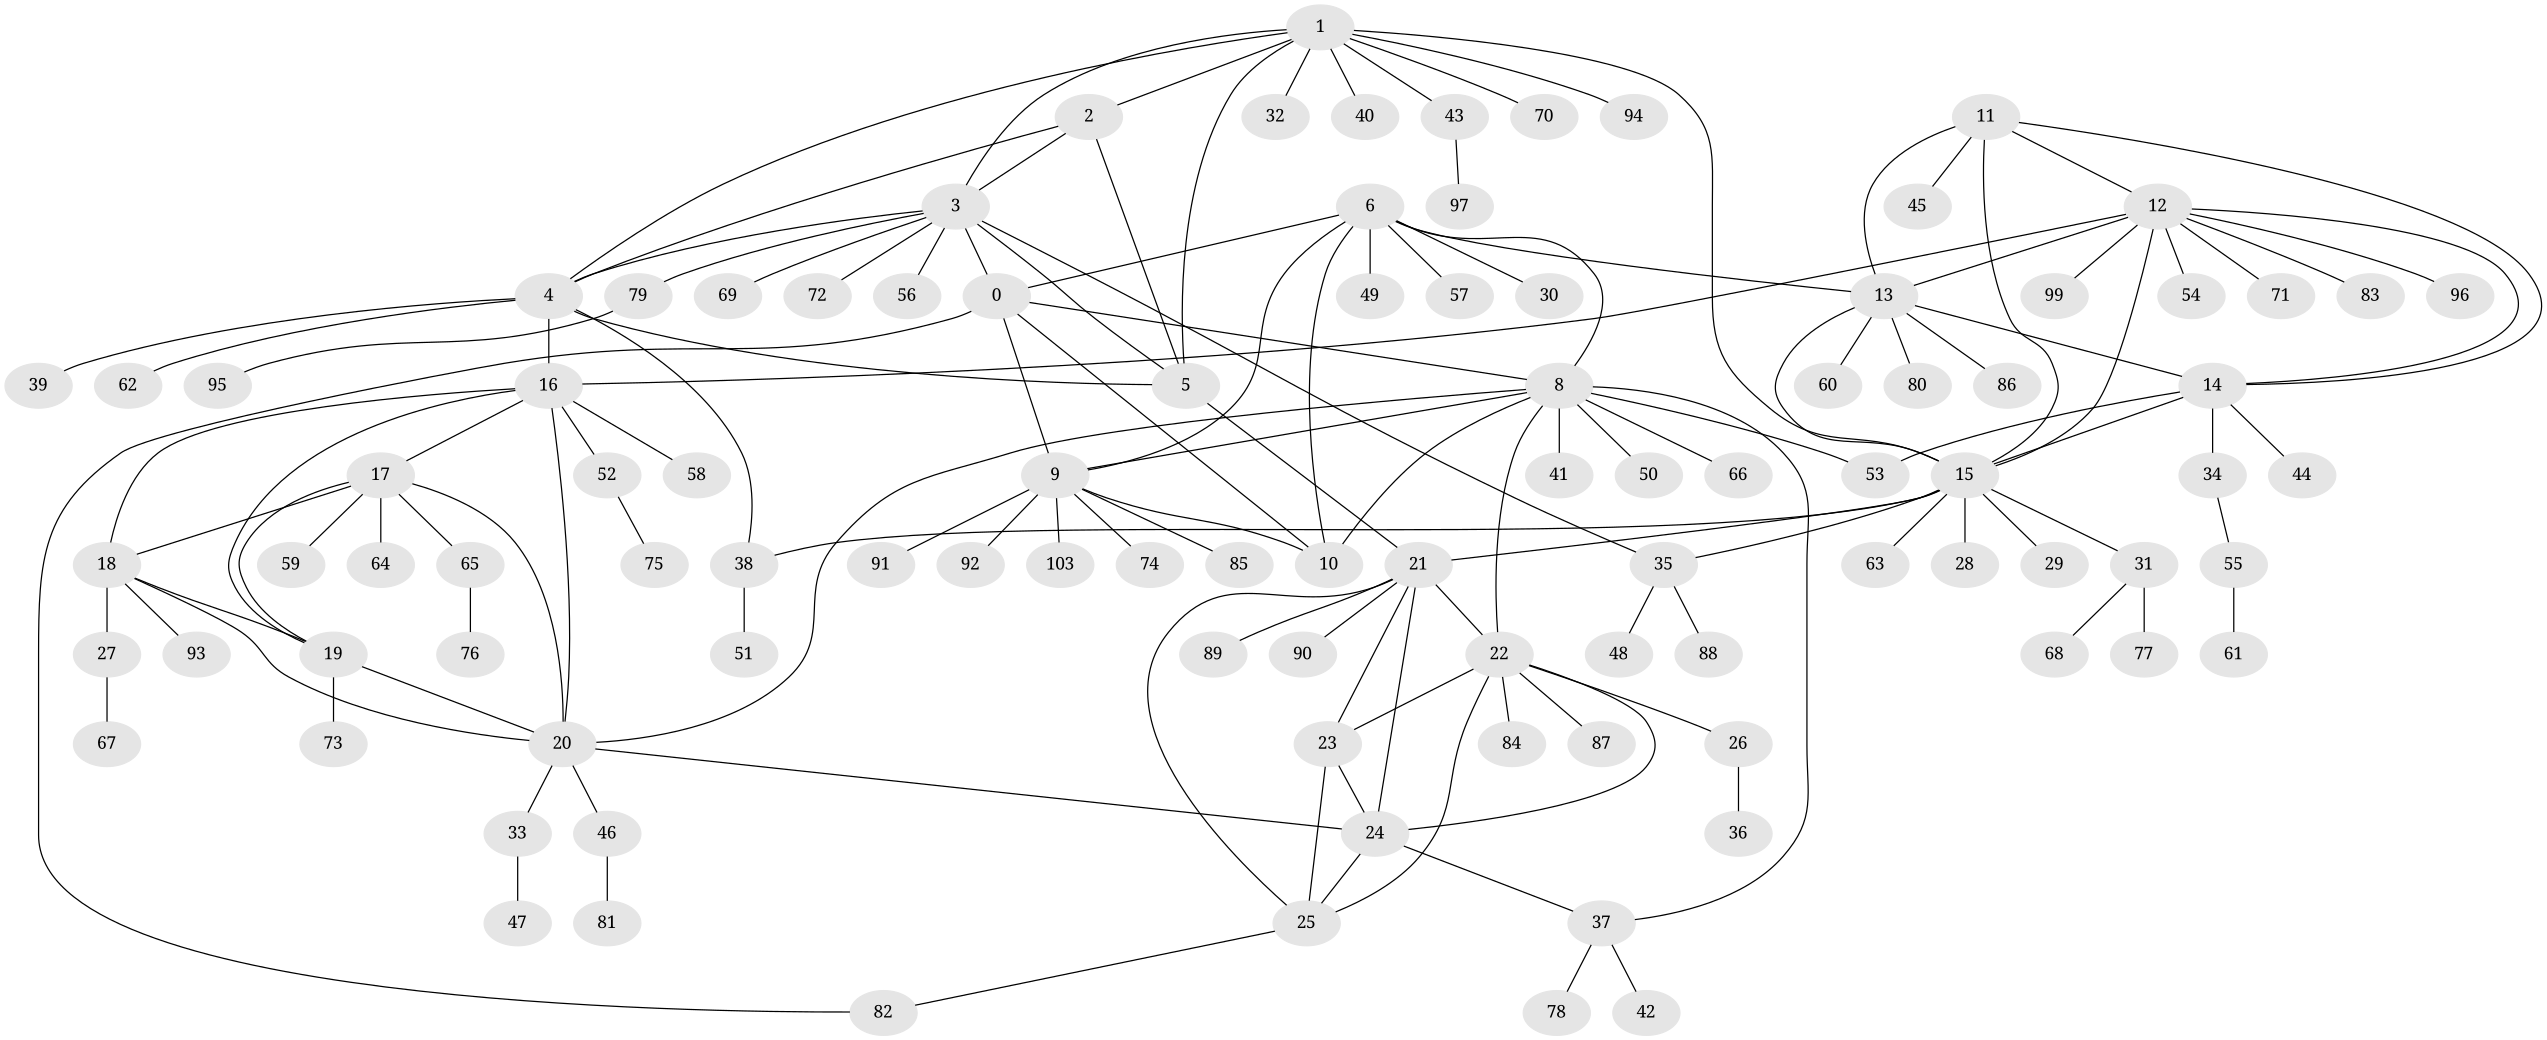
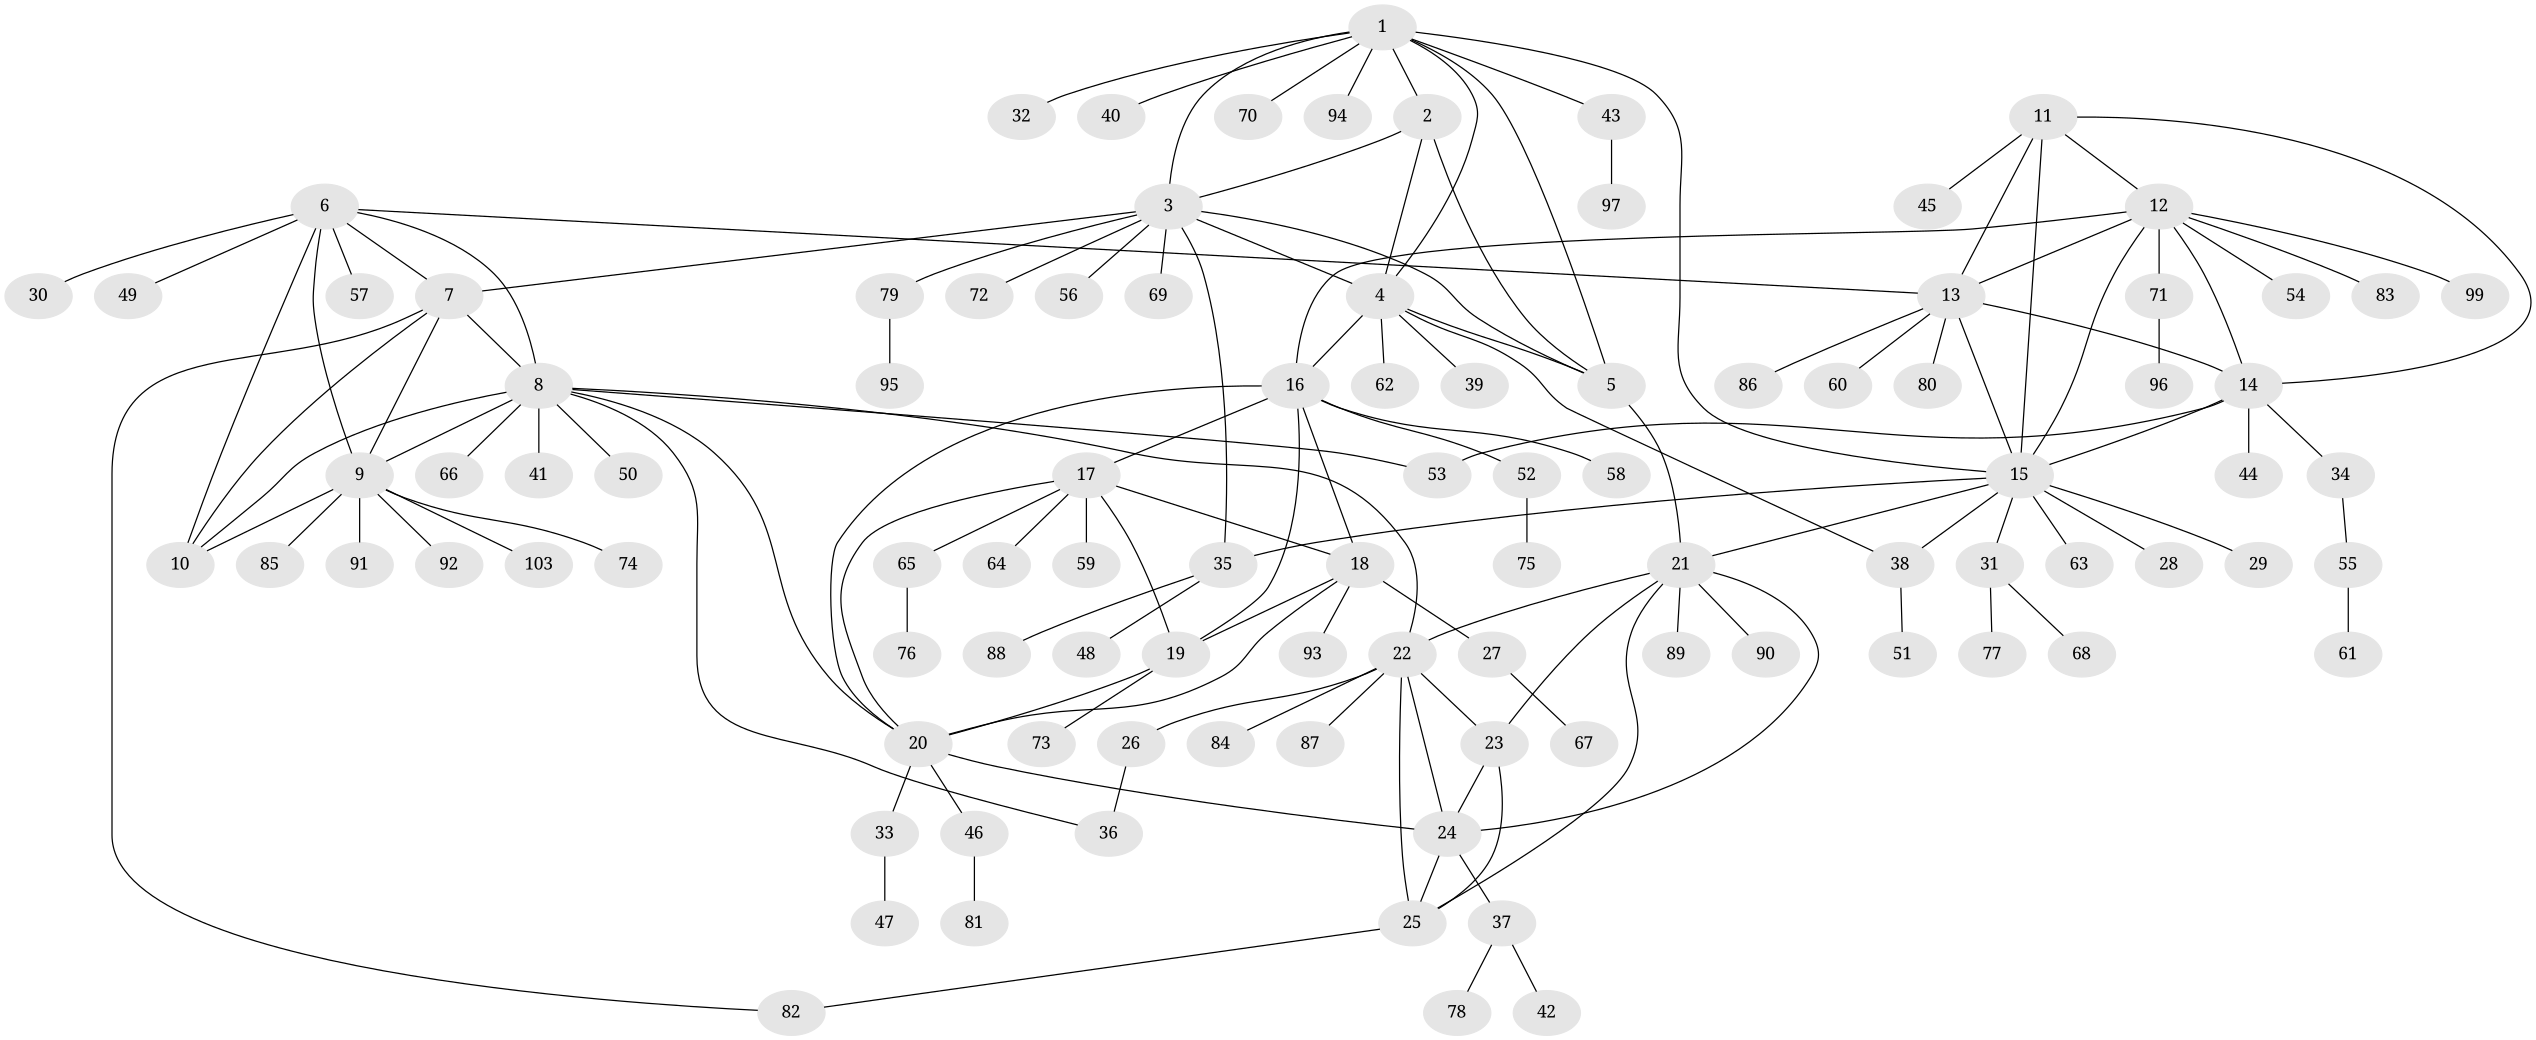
(2313, 243) -> (2159, 340)
(997, 296) -> (449, 296)
(1807, 634) -> (714, 708)
